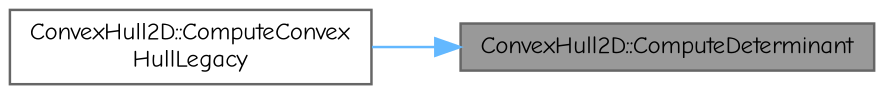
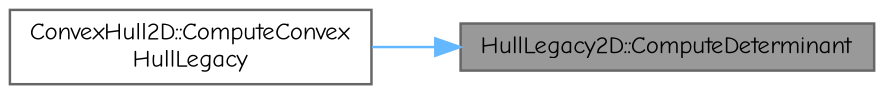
(667, 47) -> (667, 47)
